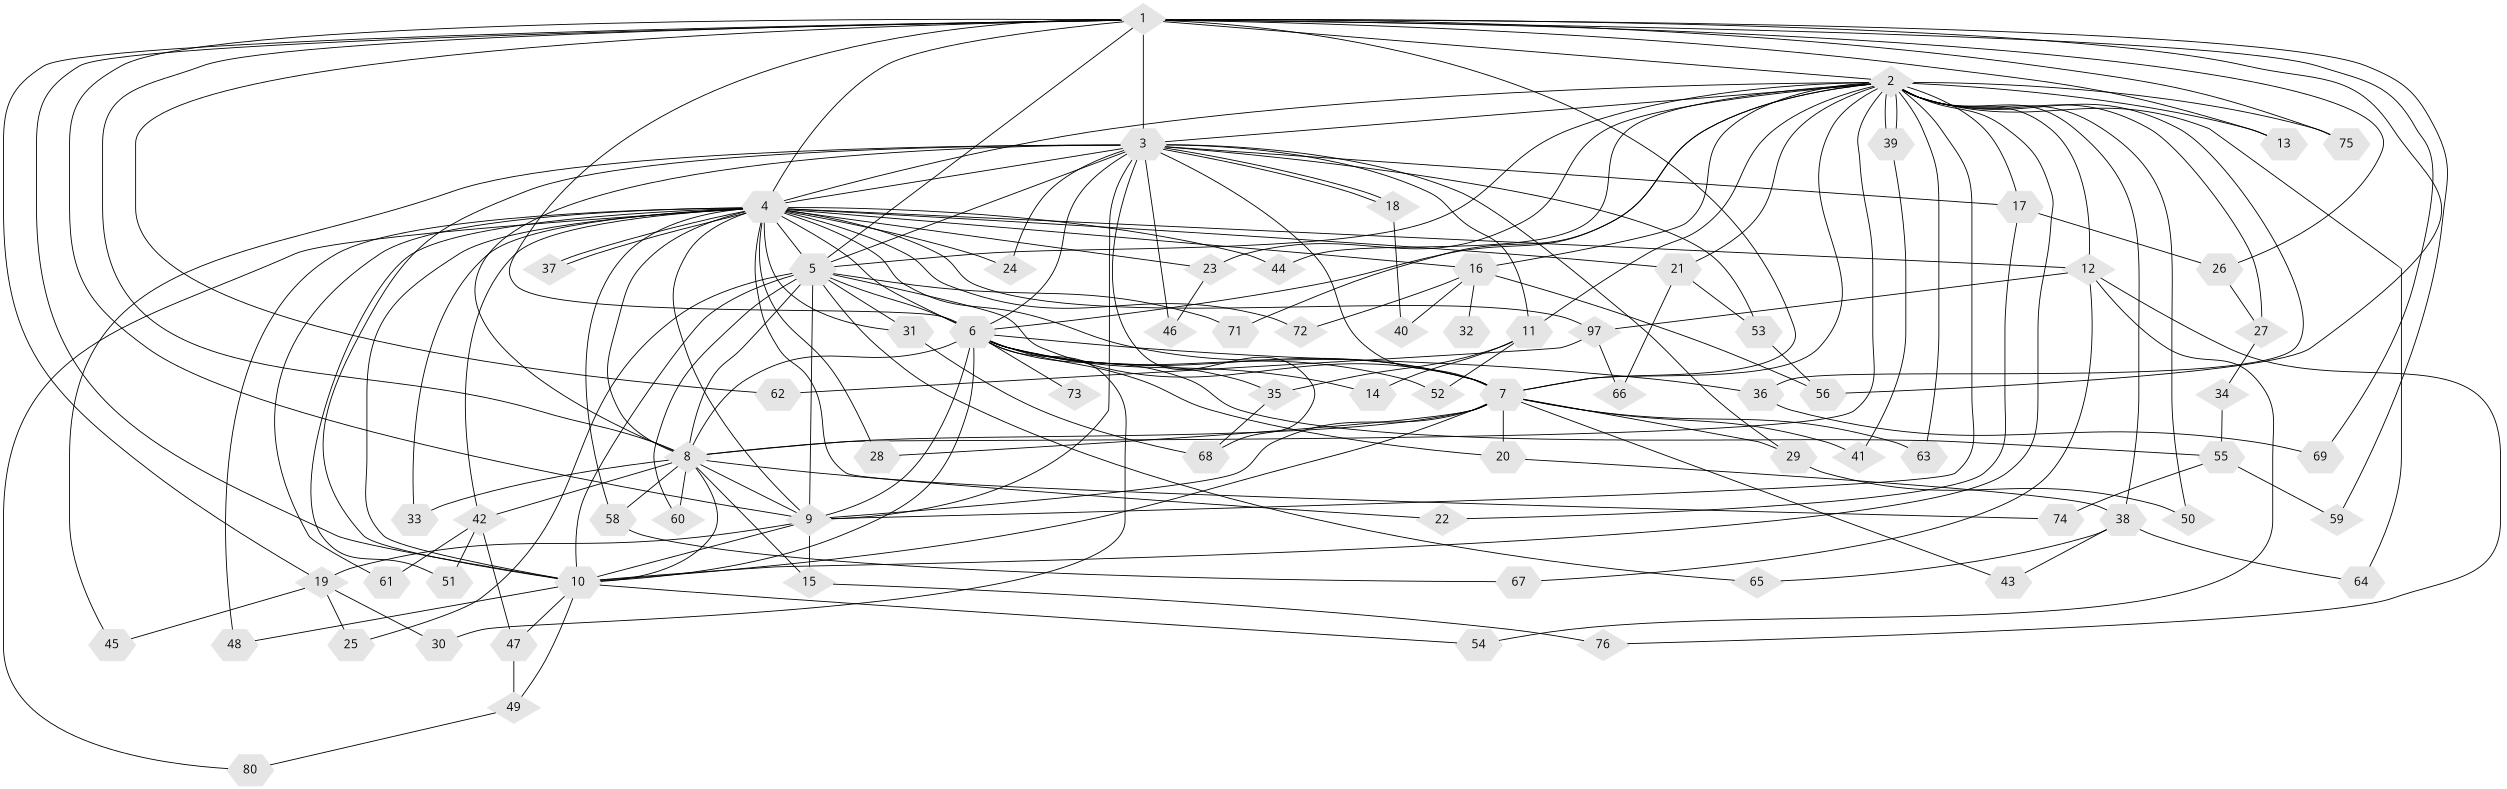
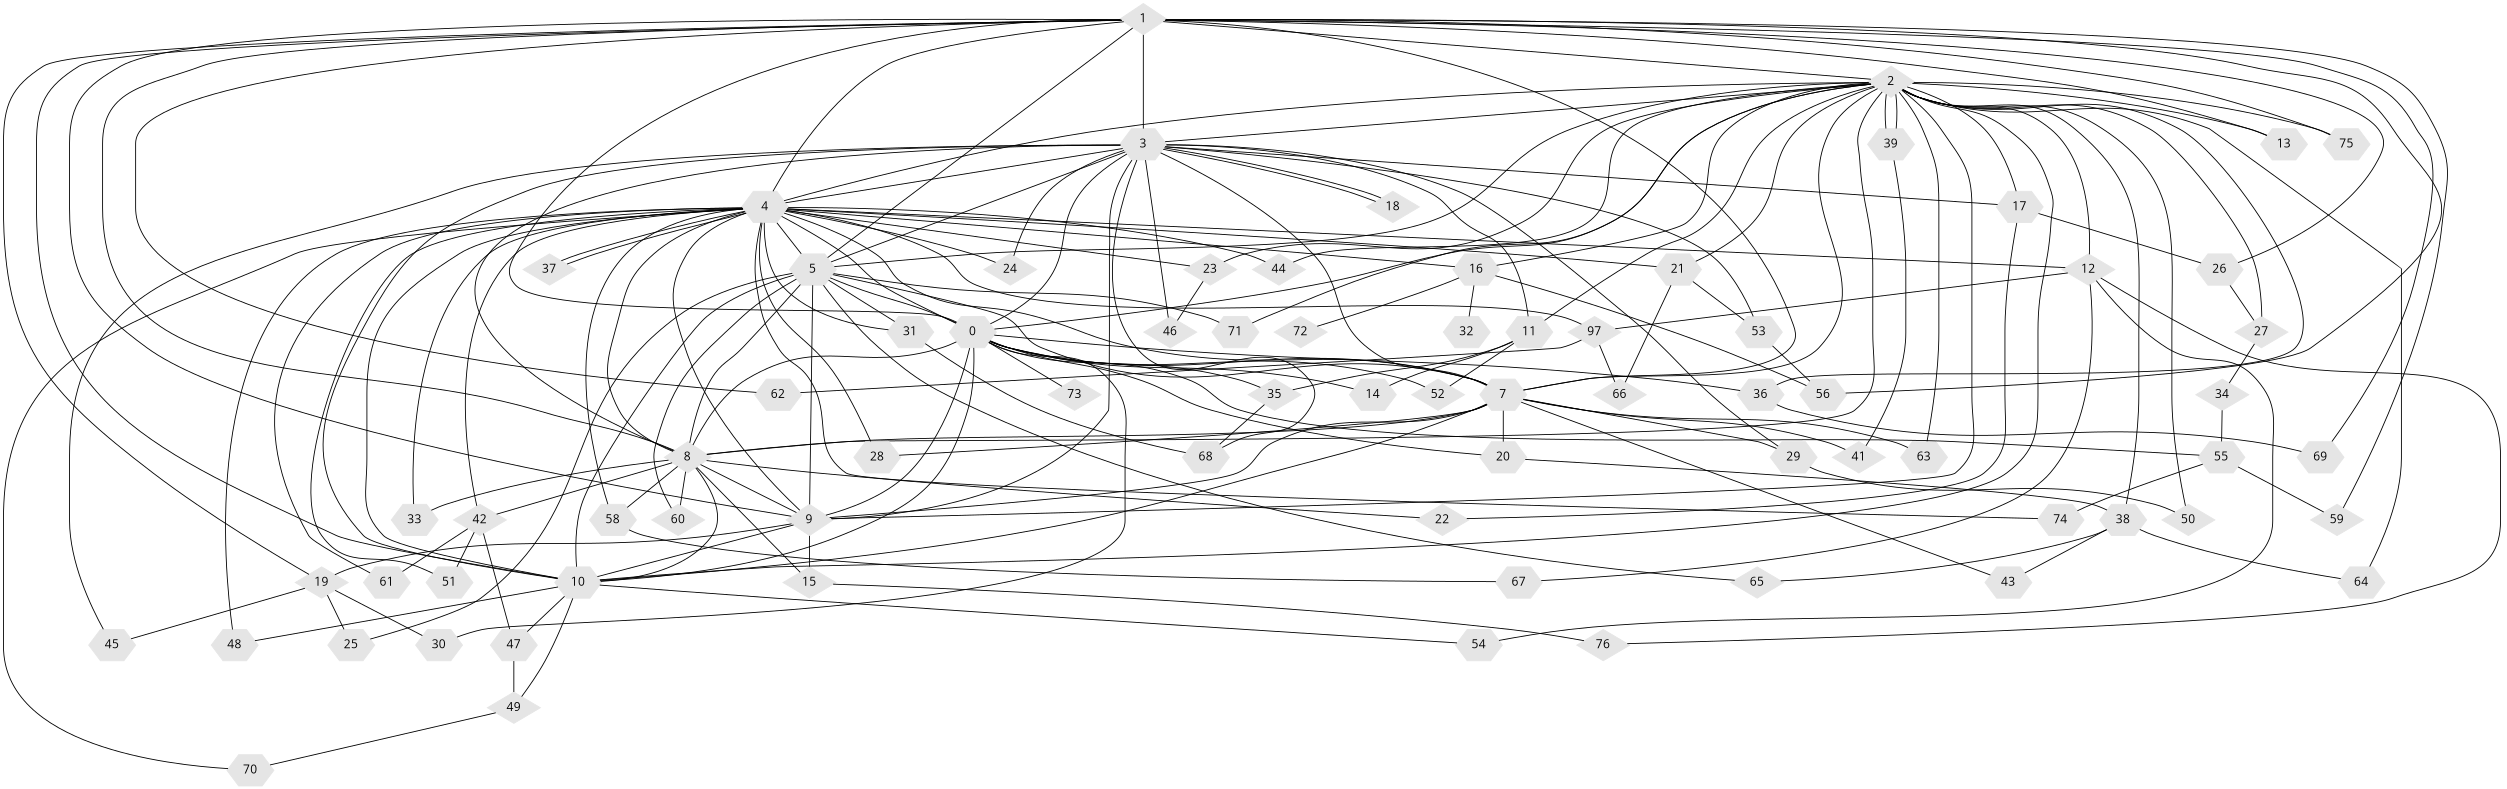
(1014, 303) -> none
(973, 332) -> (973, 332)
(1402, 332) -> none
(250, 770) -> (250, 770)
